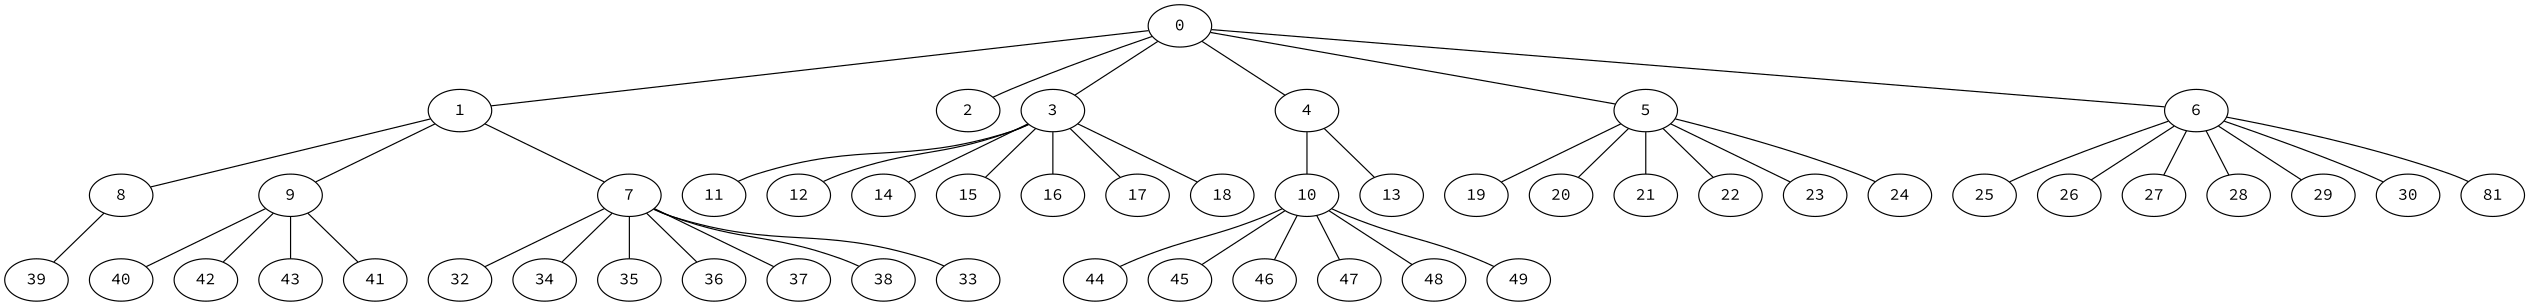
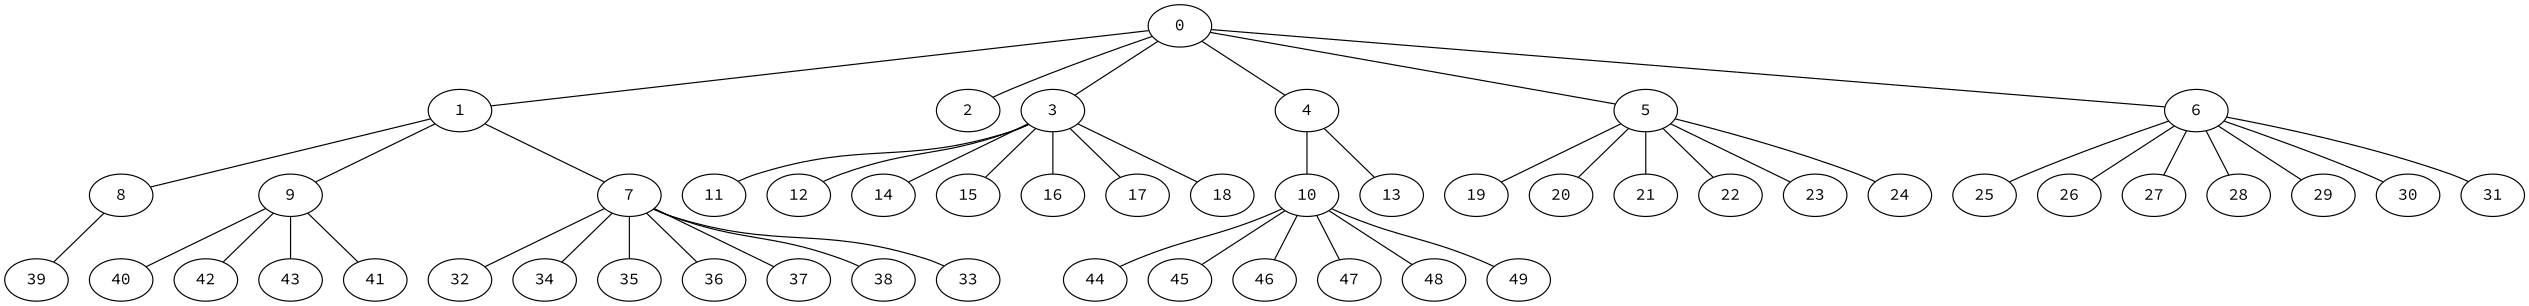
(2493, 195) -> (2493, 195)
